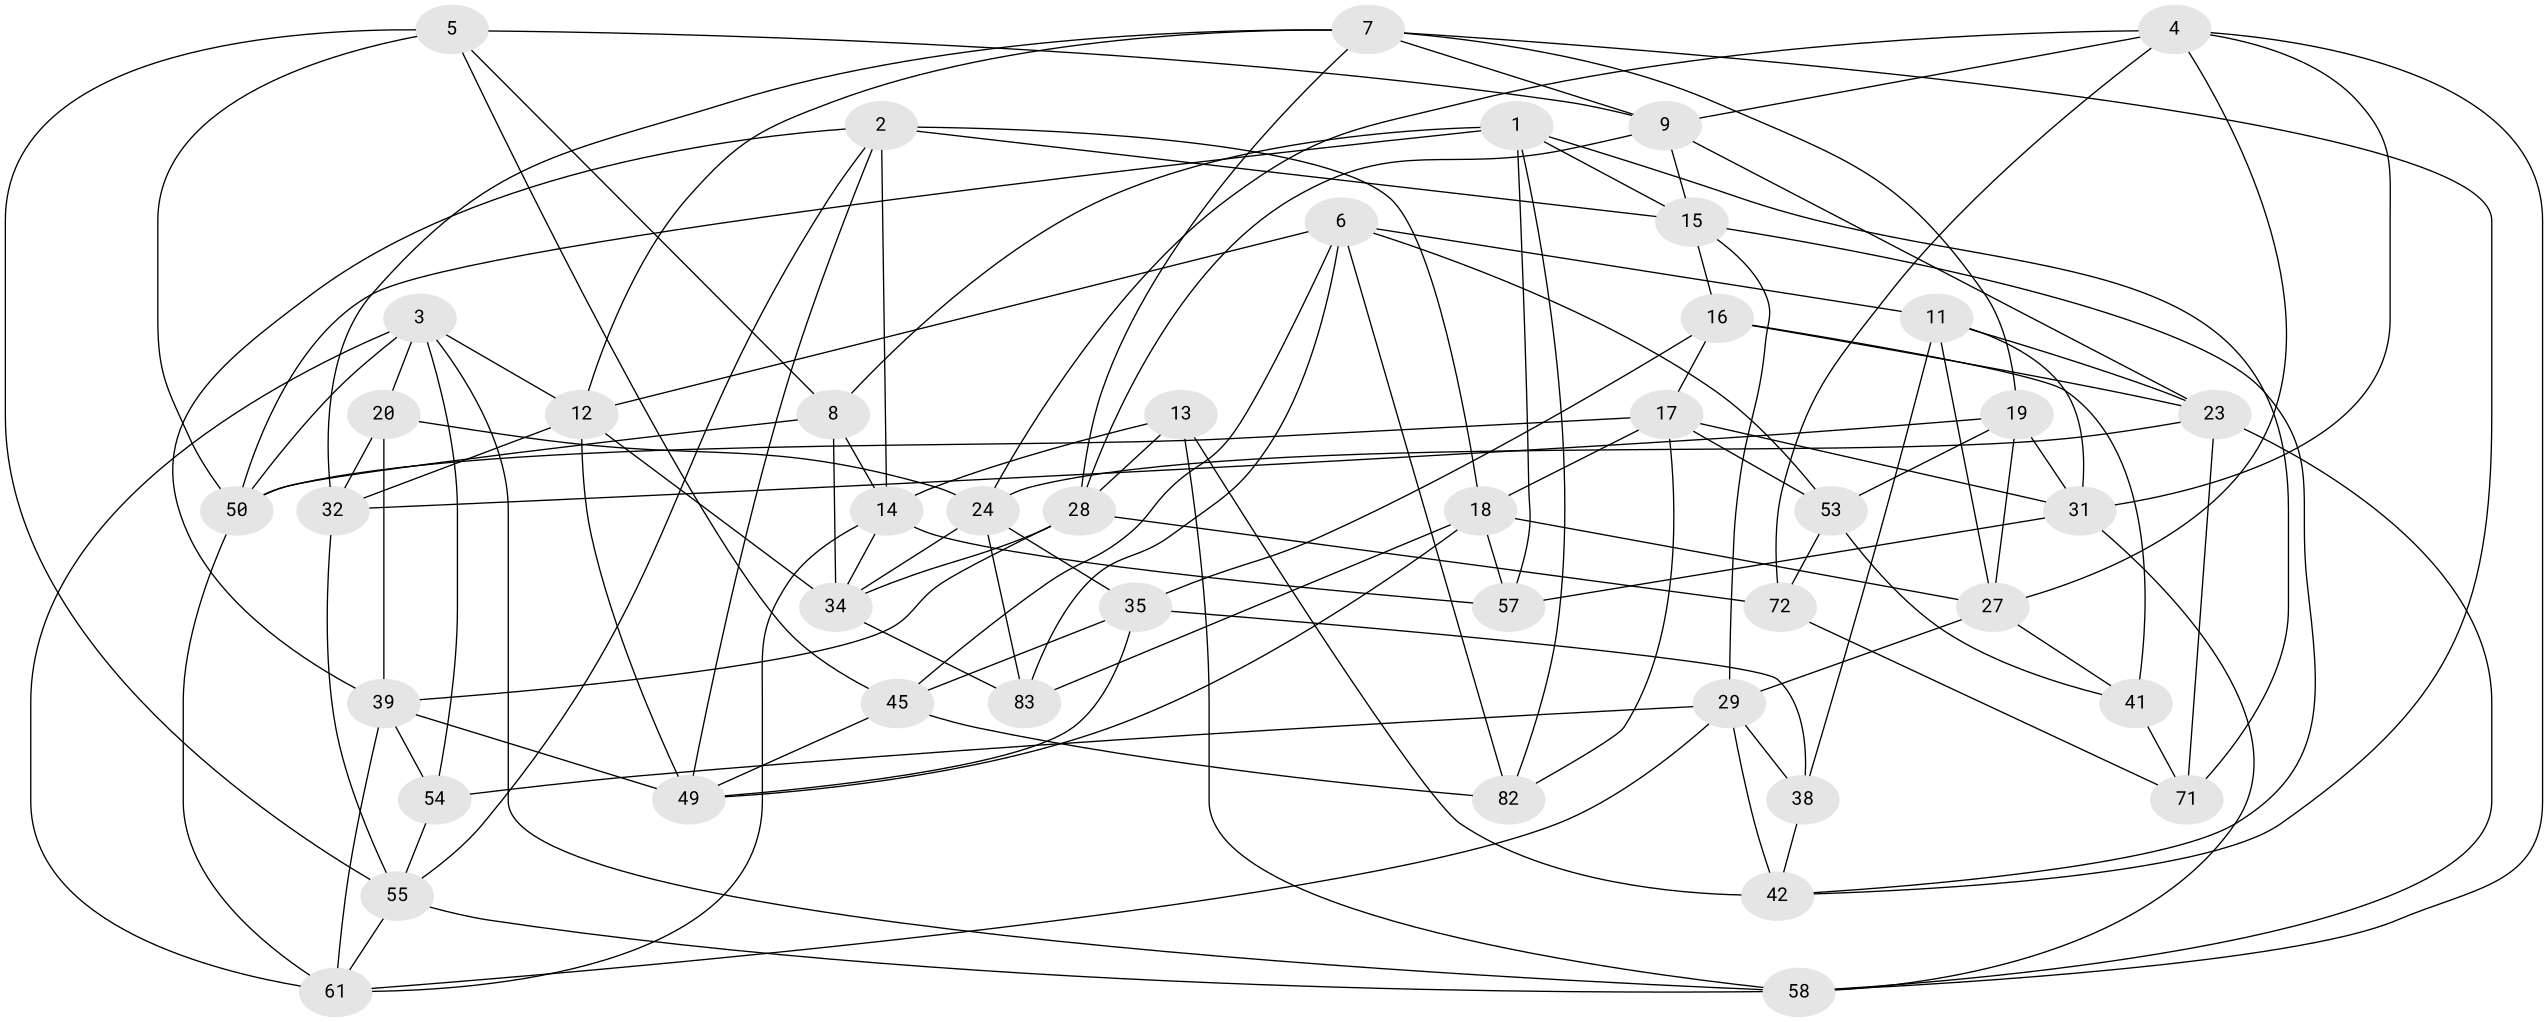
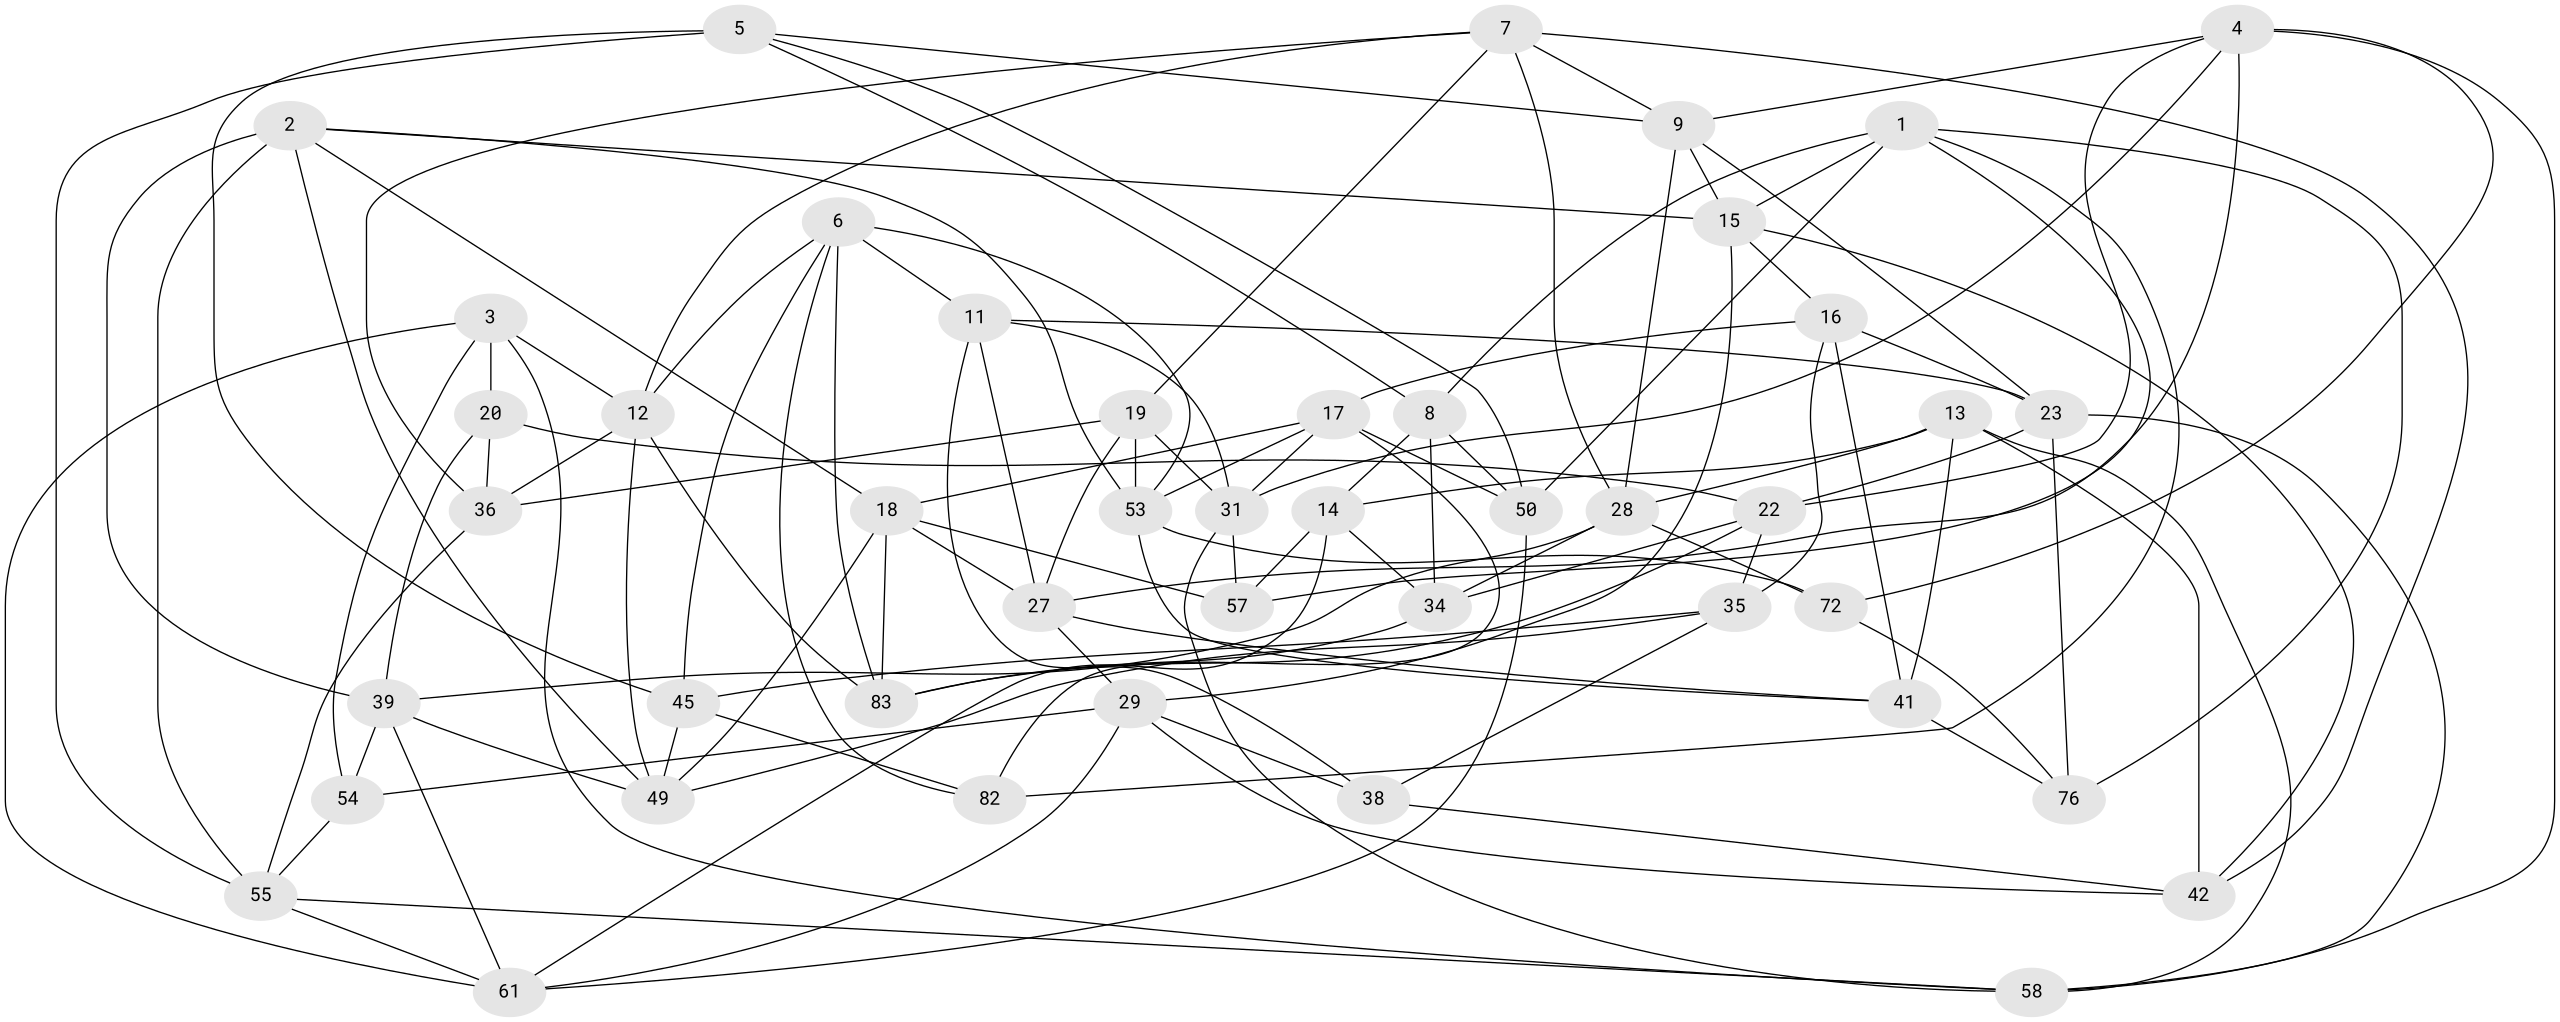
(884, 318) -> (801, 177)
(319, 408) -> none
(333, 511) -> (486, 511)
(983, 511) -> (1770, 511)
(719, 519) -> (743, 571)
none -> (1936, 560)
(2187, 800) -> (2069, 800)
